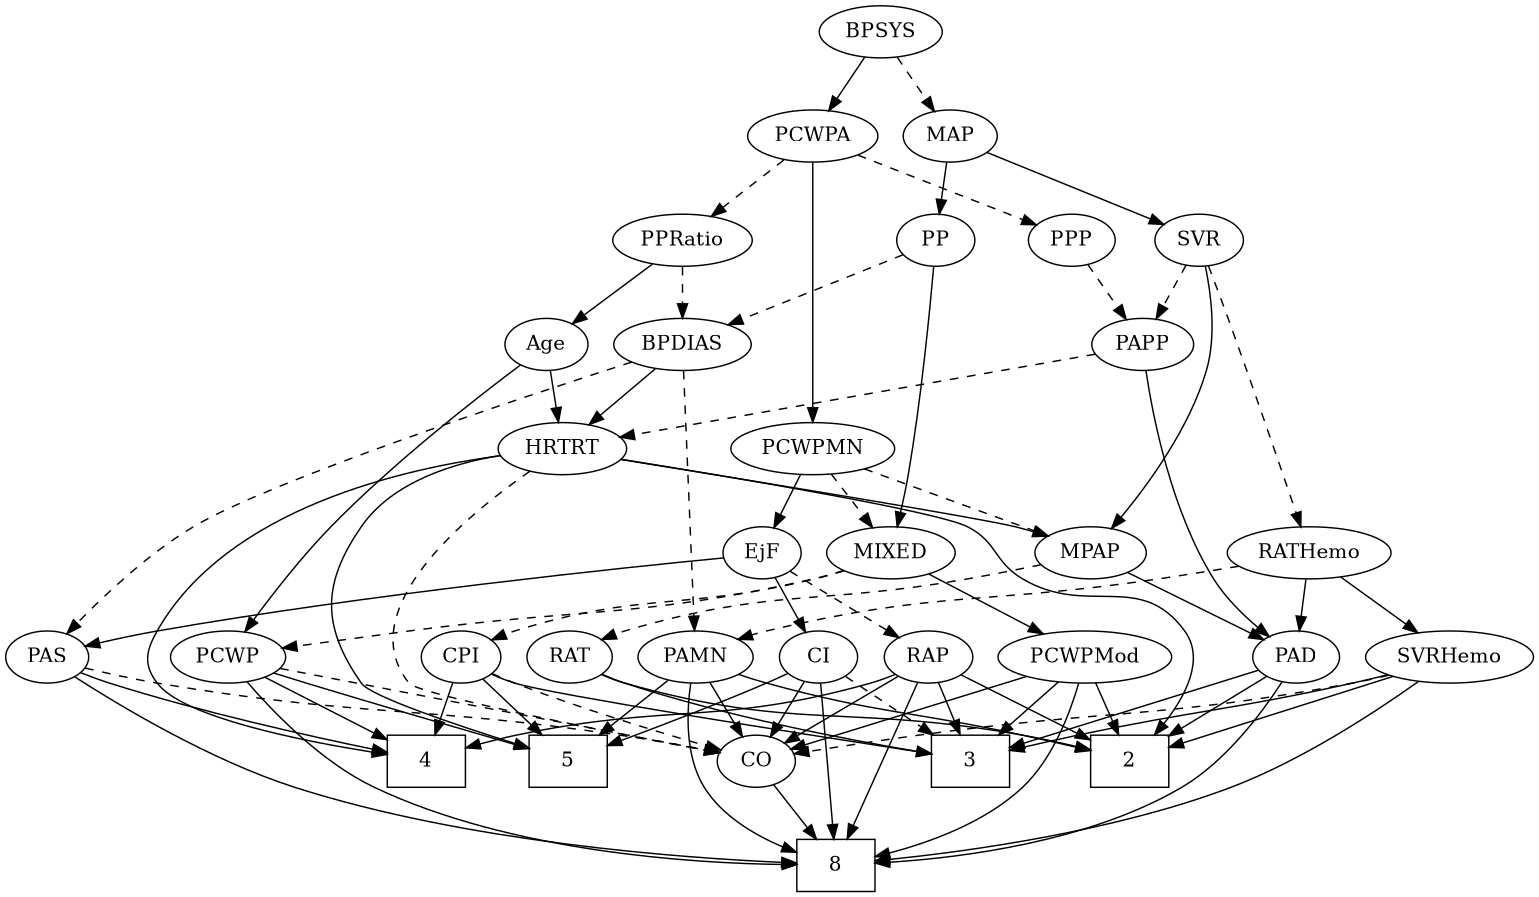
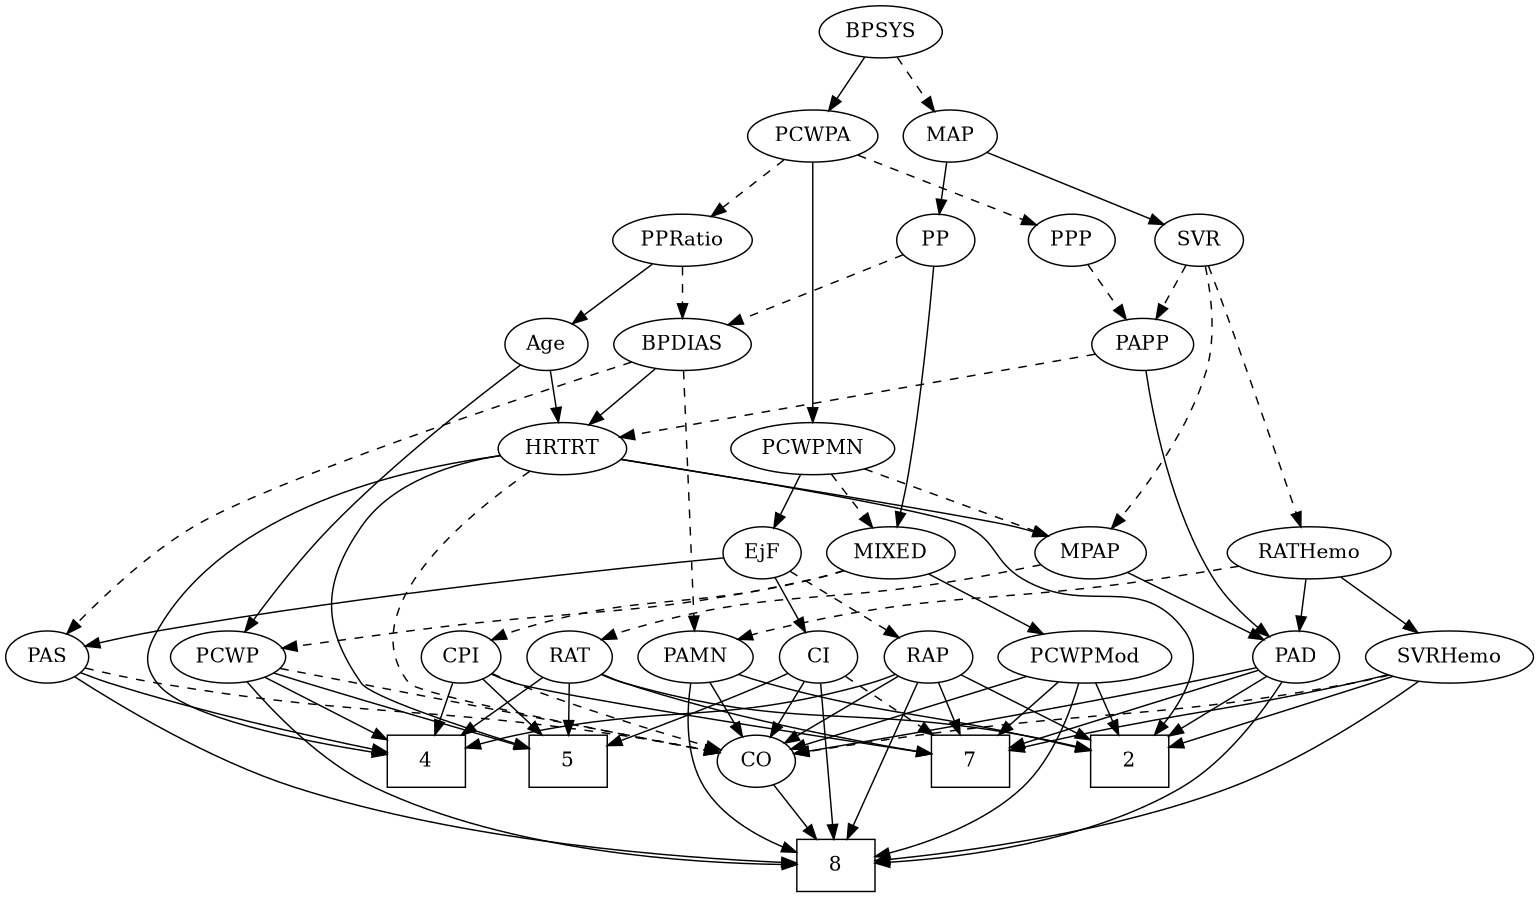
(1195, 401) -> (1195, 401)
none -> (515, 697)
(640, 703) -> (569, 702)
none -> (1056, 708)
(971, 761) -> (971, 761)
